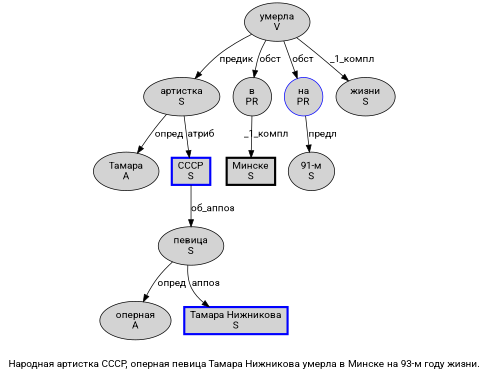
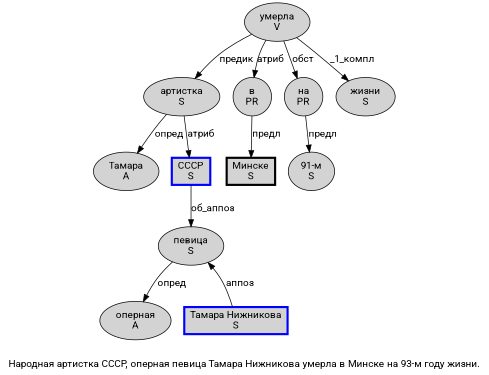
(270, 59) -> (270, 59)
(304, 97) -> (304, 97)
(267, 134) -> (267, 134)
(191, 286) -> (225, 286)
